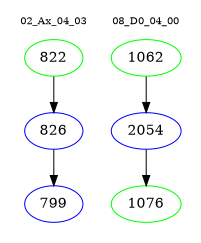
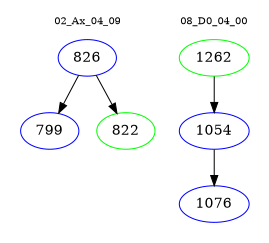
(54, 22) -> (88, 22)
(146, 58) -> (214, 58)
(54, 89) -> (104, 90)
(146, 131) -> (214, 131)
(146, 204) -> (214, 204)
